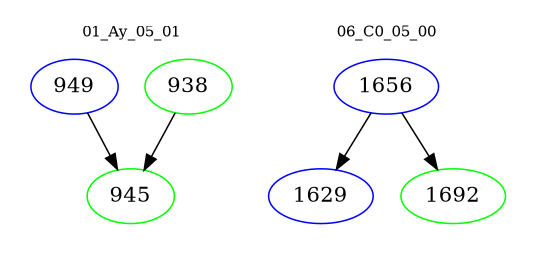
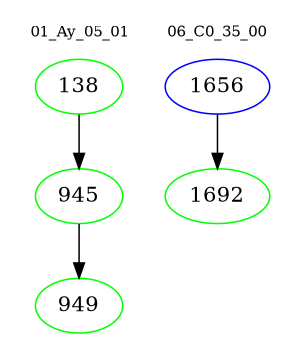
(387, 33) -> (217, 33)
(75, 87) -> (79, 306)
(189, 87) -> (79, 87)
(99, 134) -> (79, 243)
(321, 196) -> none
